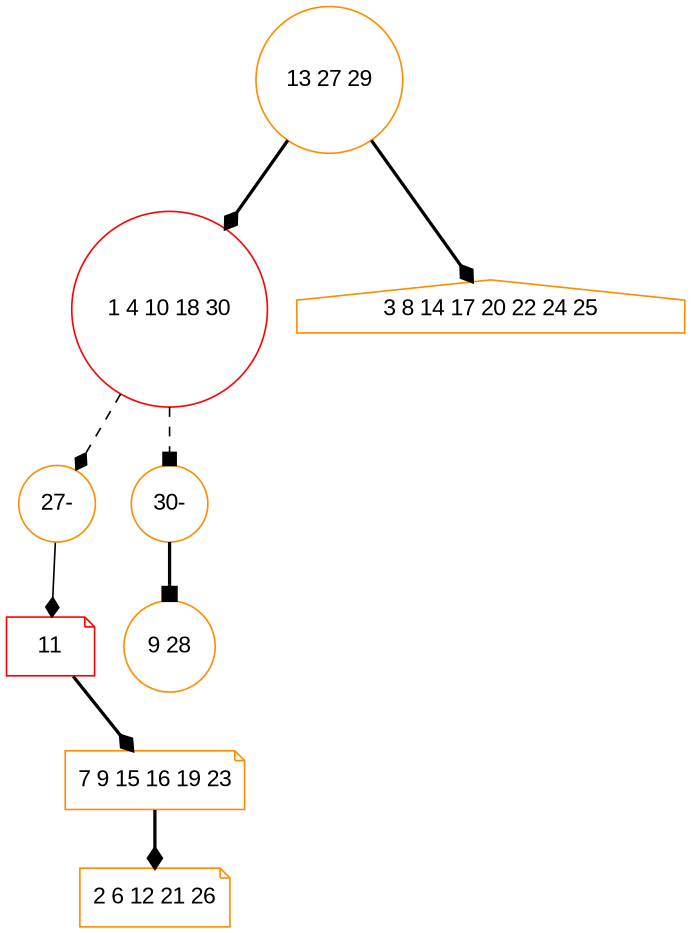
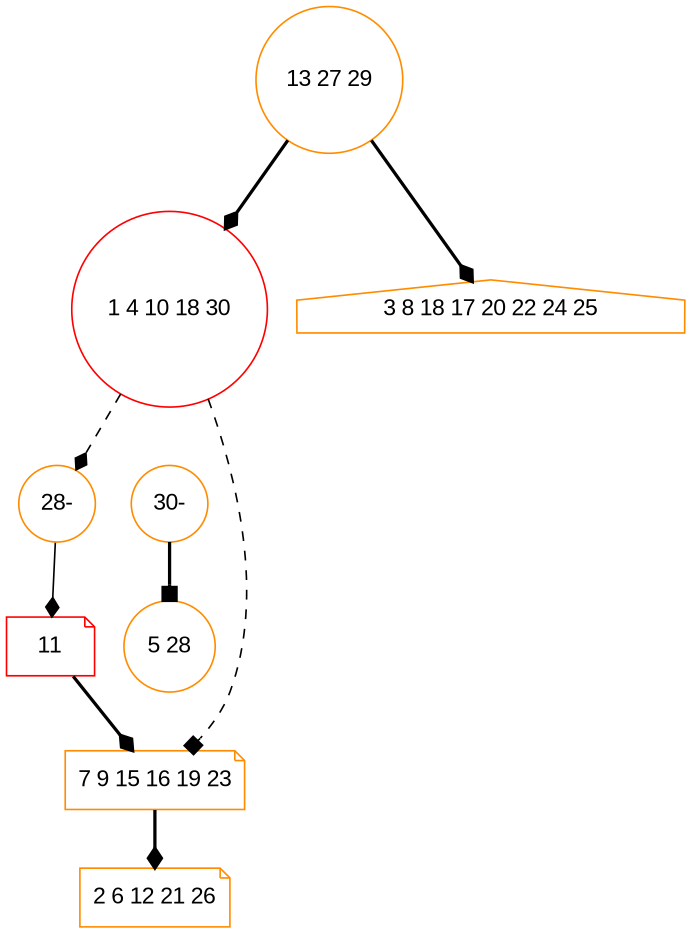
(491, 309) -> (491, 309)
(170, 428) -> (246, 572)
(57, 504) -> (57, 504)
(170, 646) -> (170, 646)
